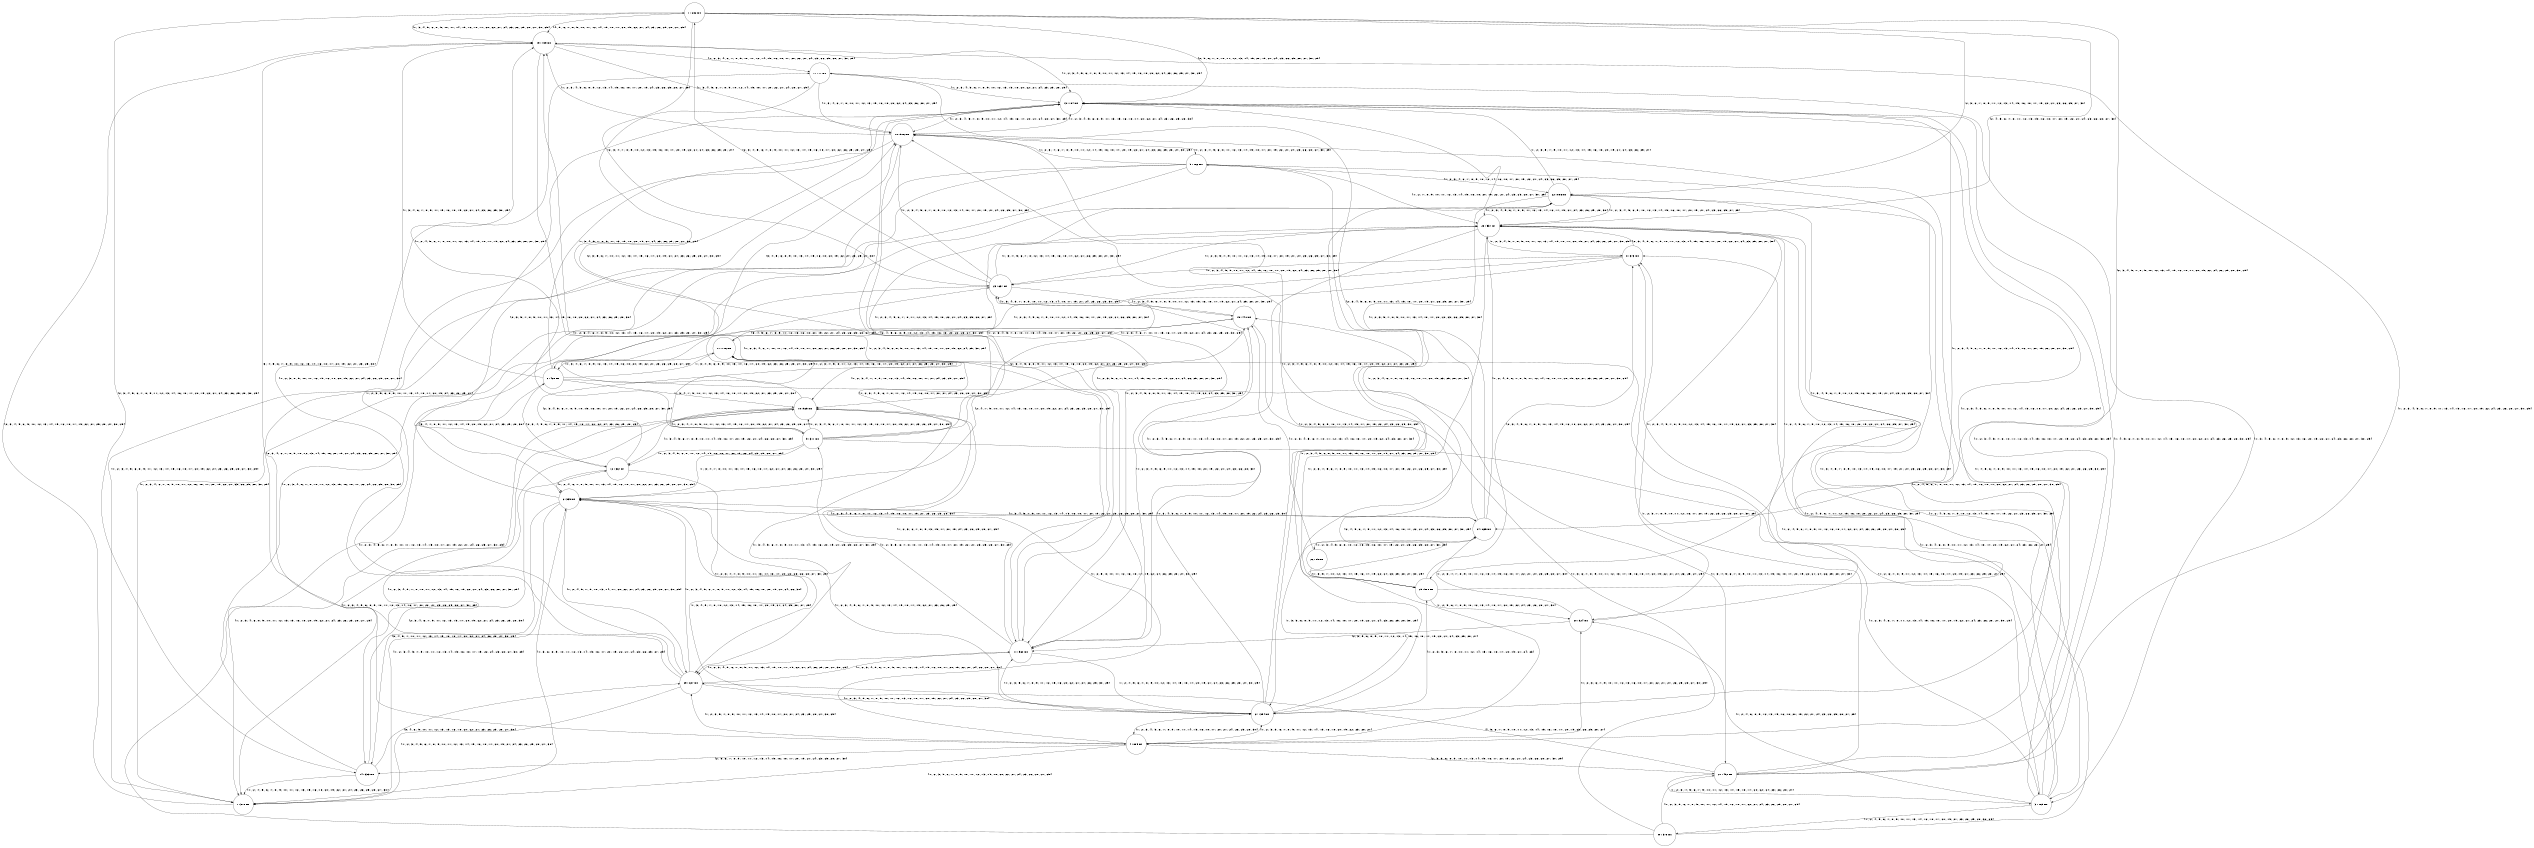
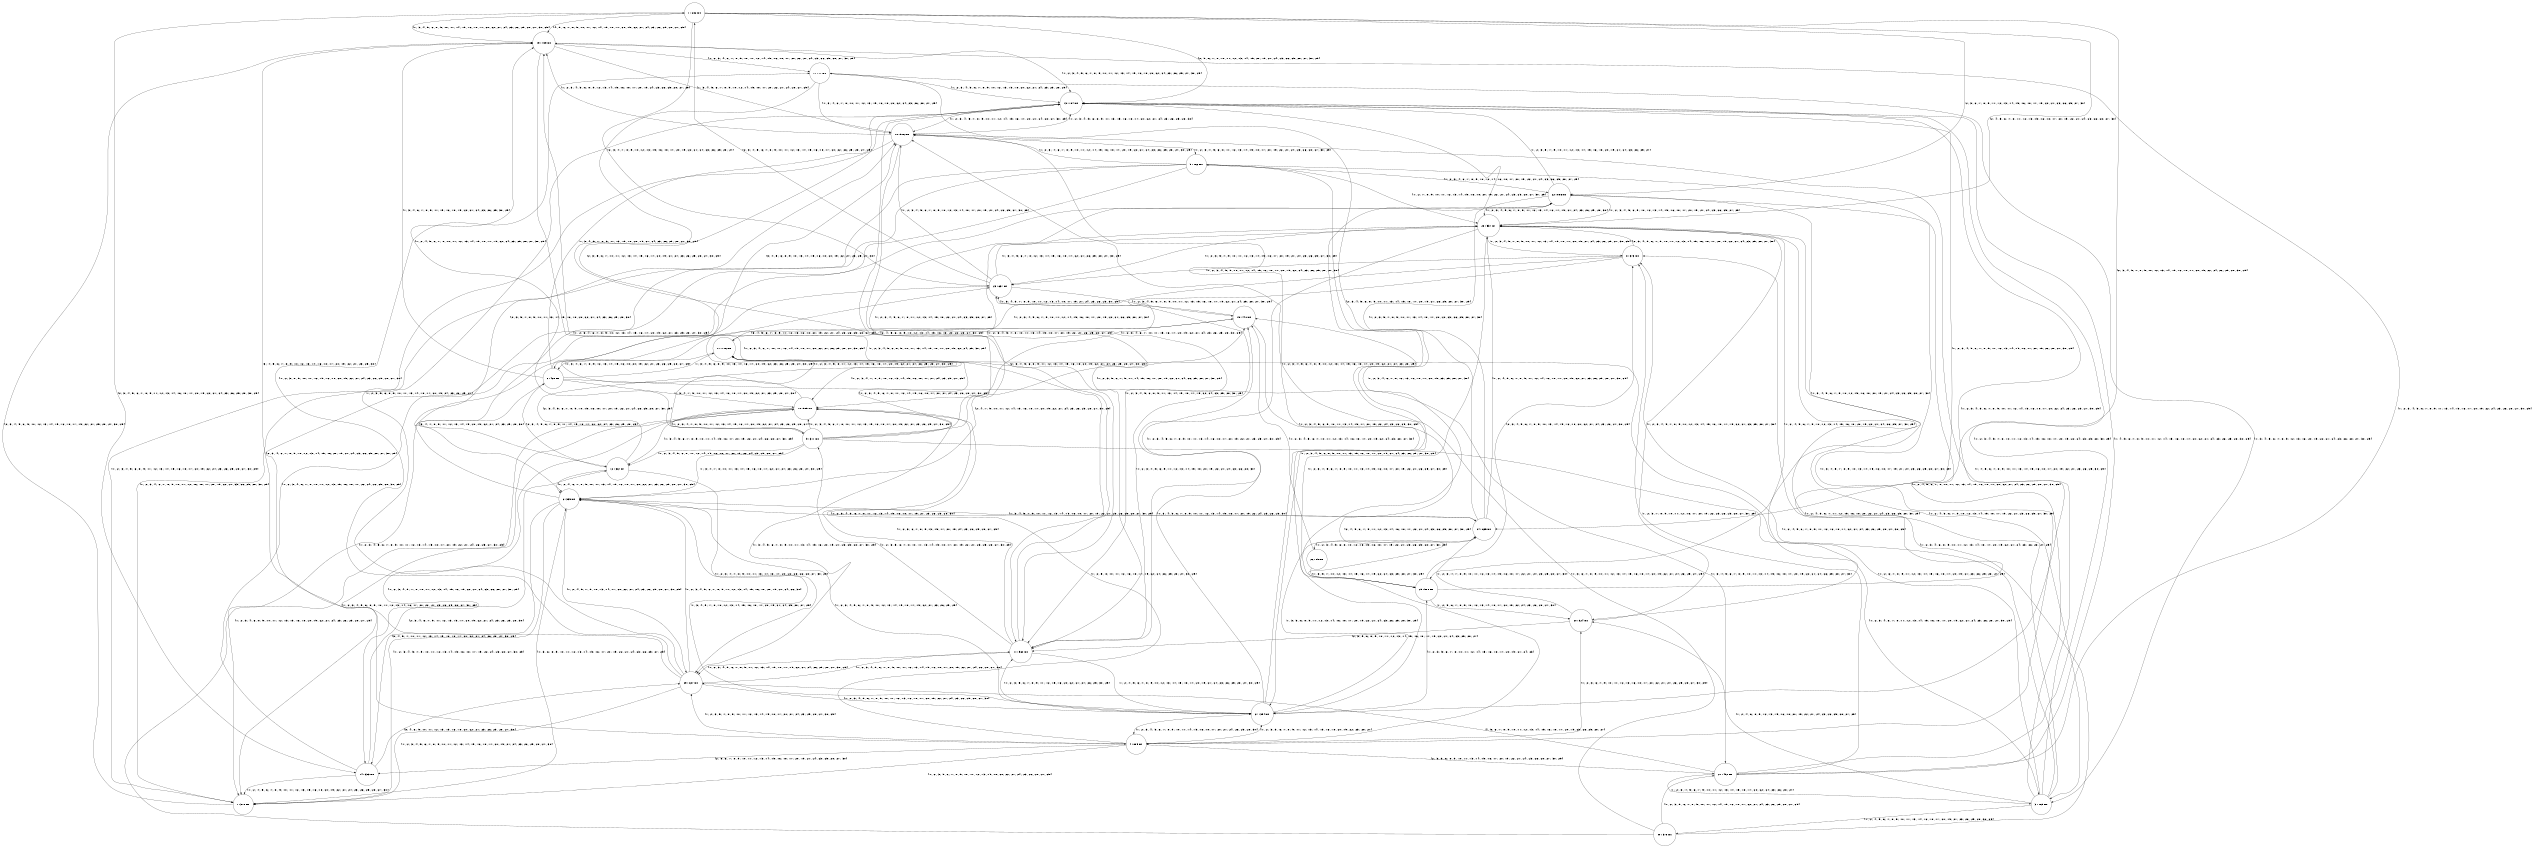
(805, 409) -> (805, 409)
